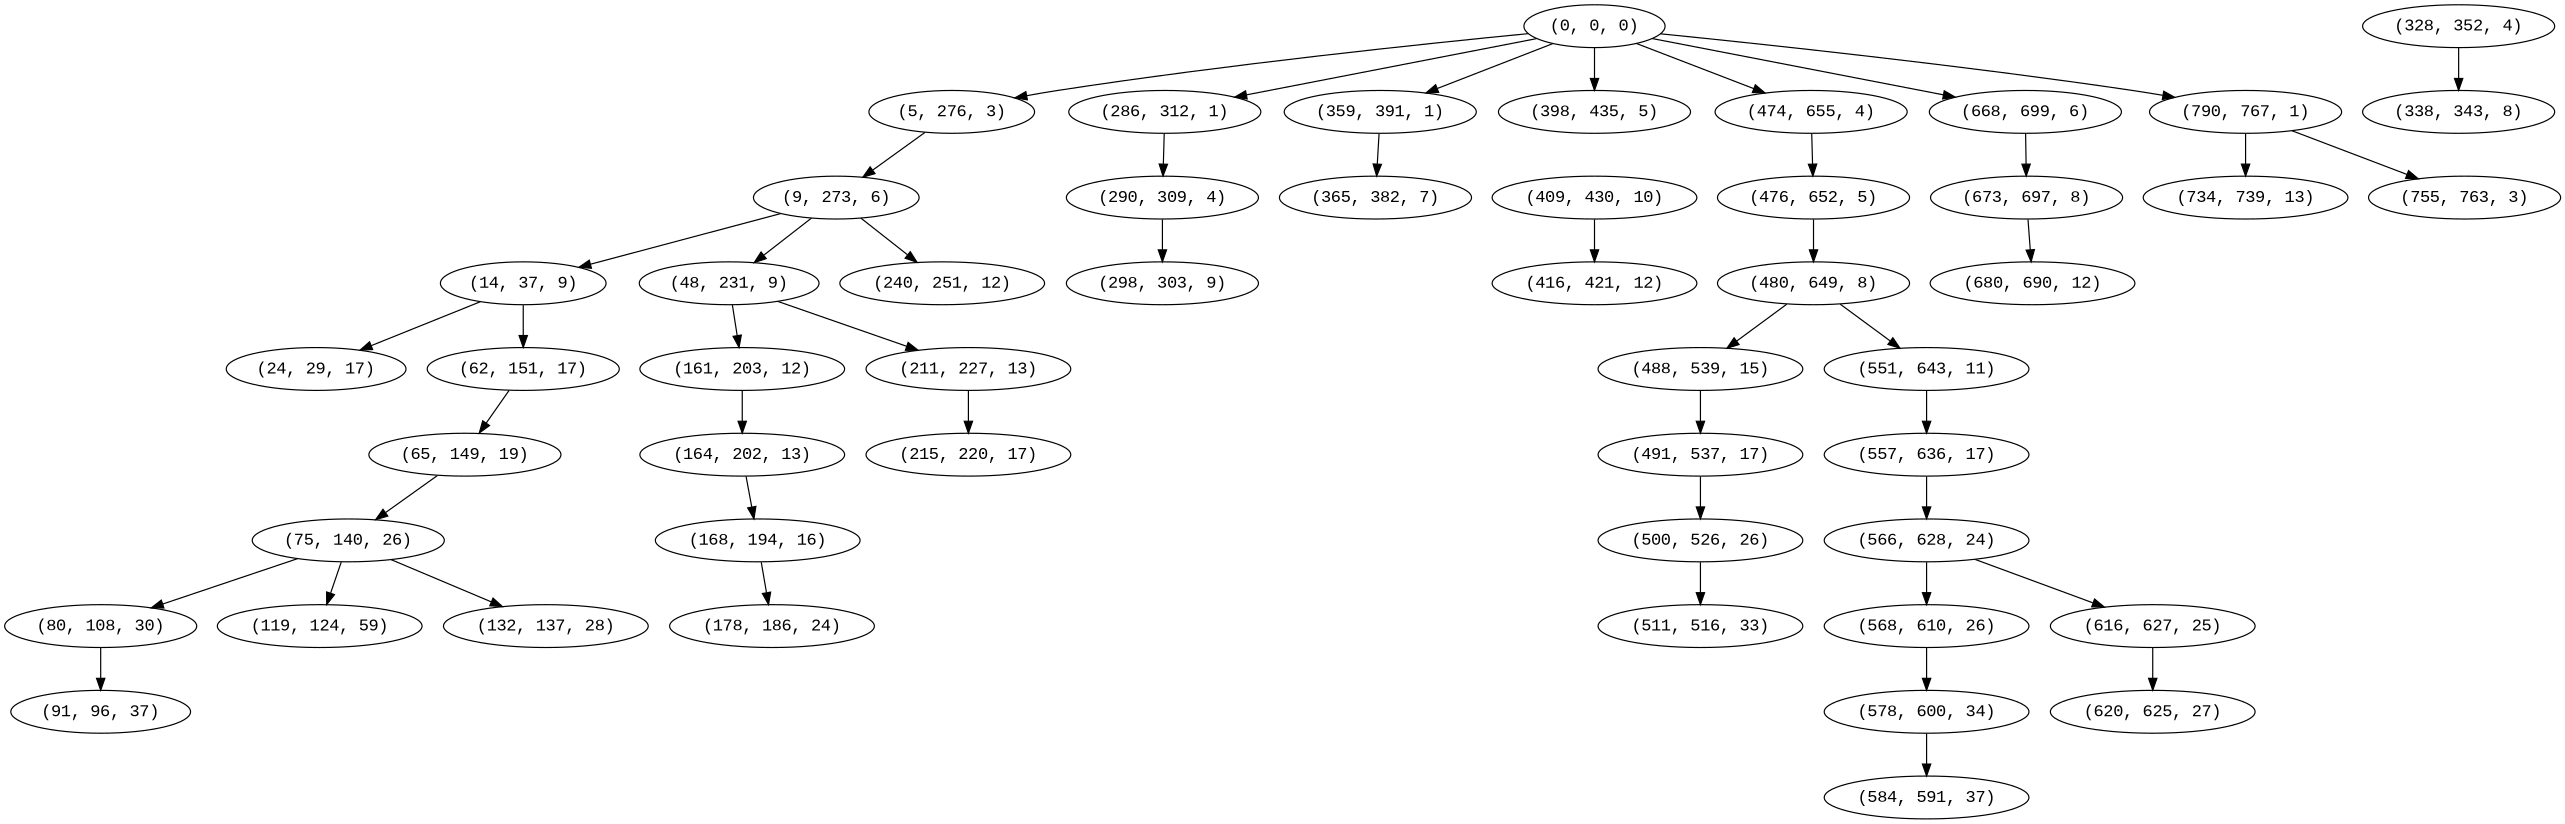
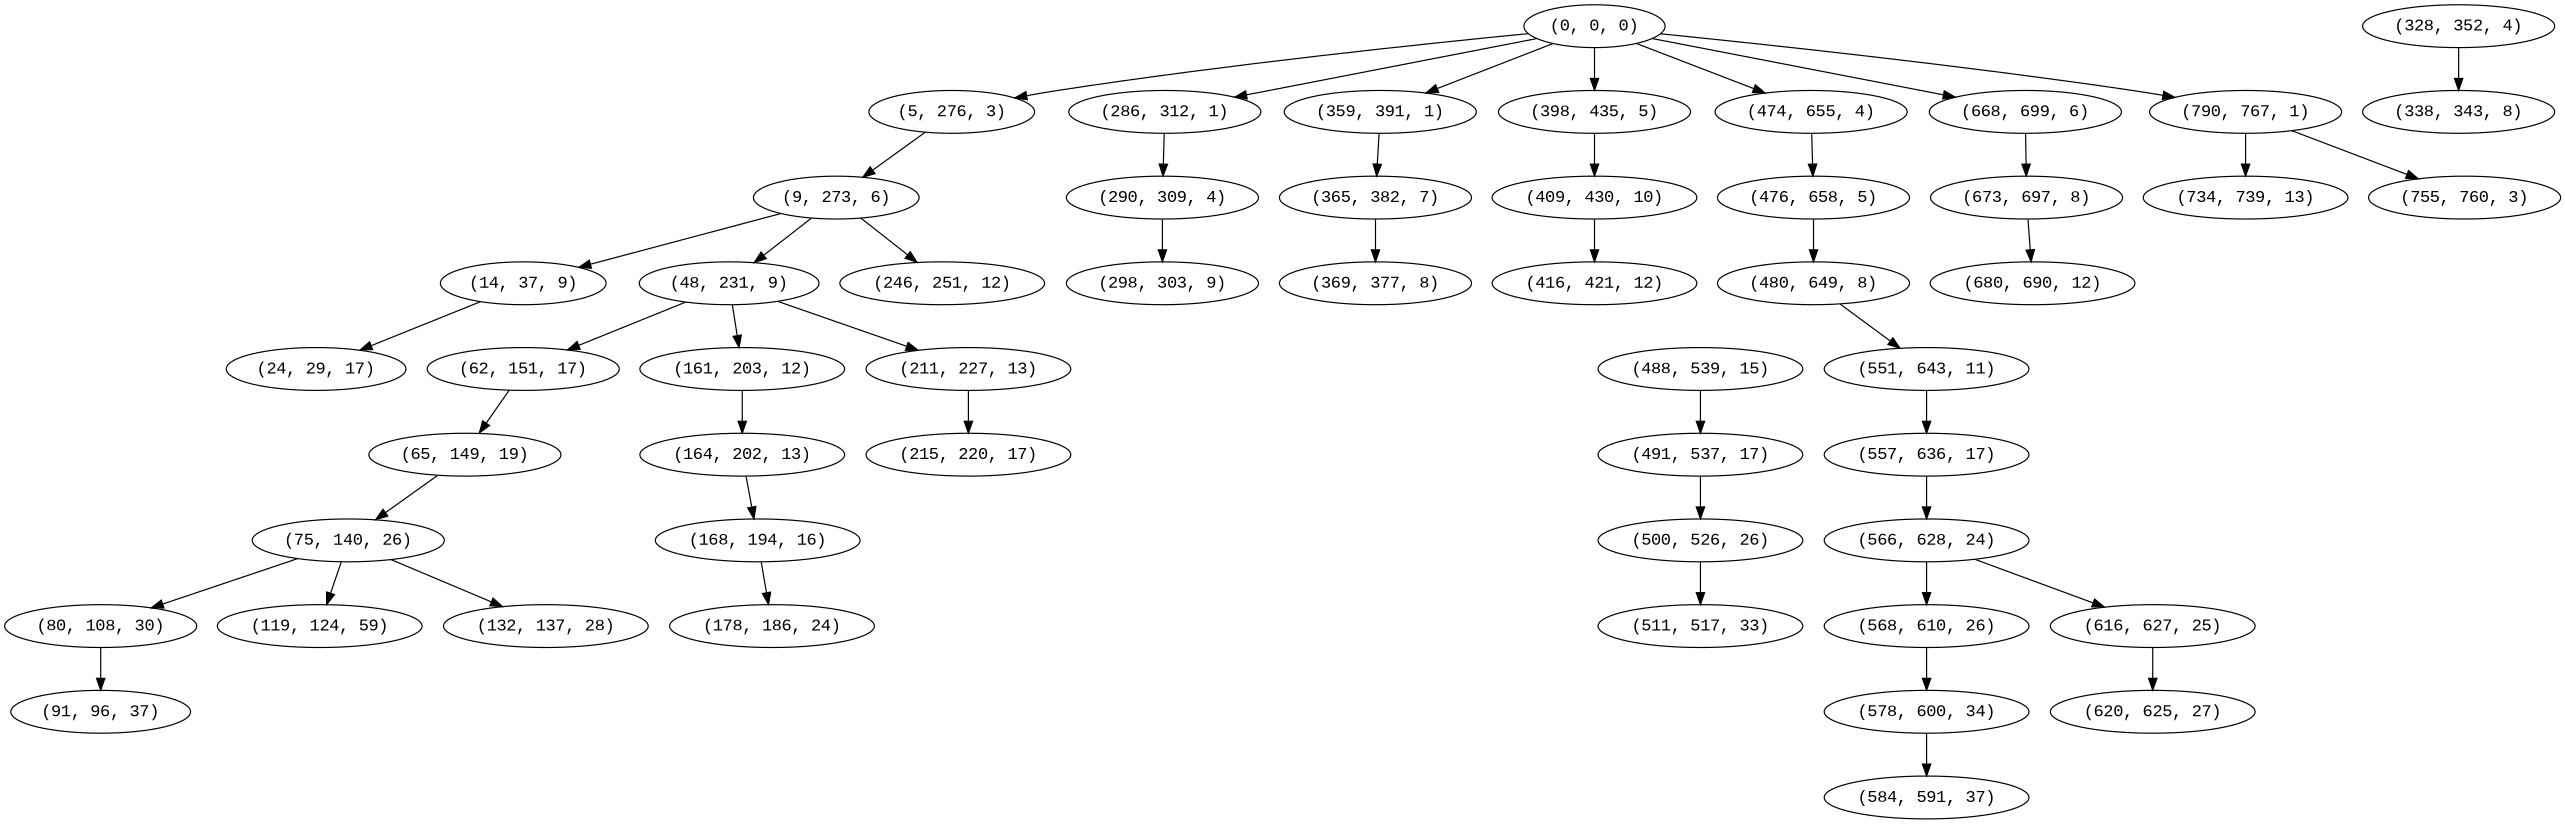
none -> (1594, 149)
(1814, 198) -> (1814, 198)
(2465, 198) -> (2465, 198)
(942, 283) -> (942, 283)
none -> (1375, 283)
(523, 320) -> (632, 324)
(1762, 323) -> none
(1700, 626) -> (1700, 626)
